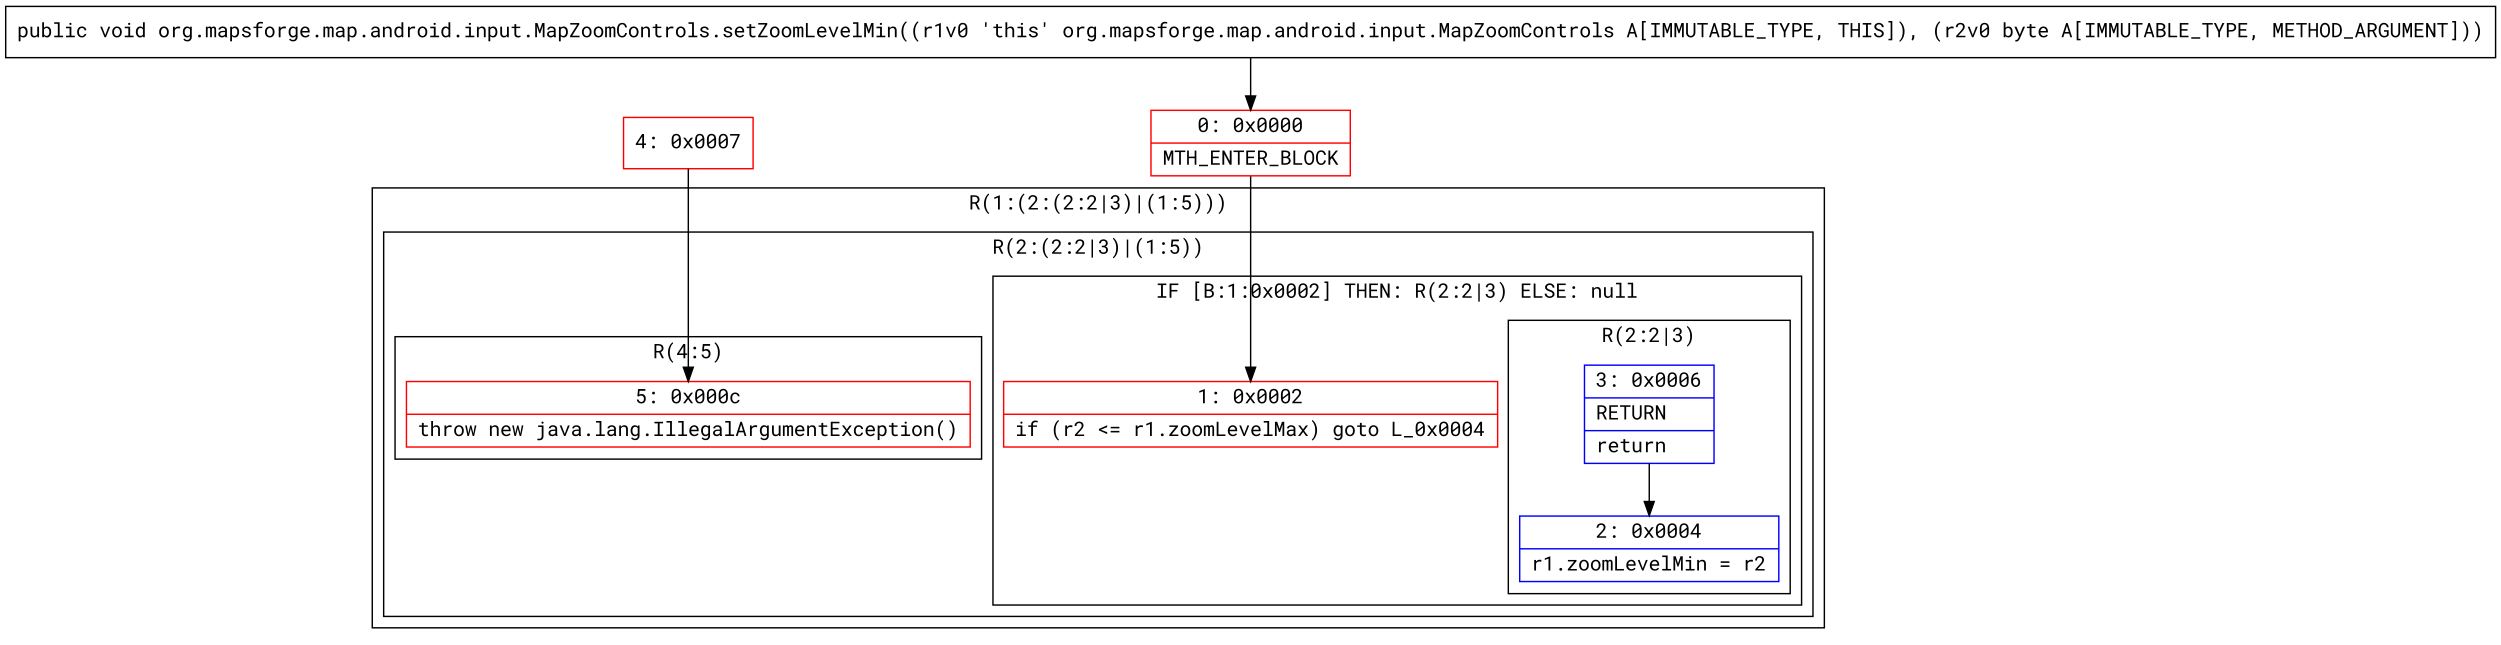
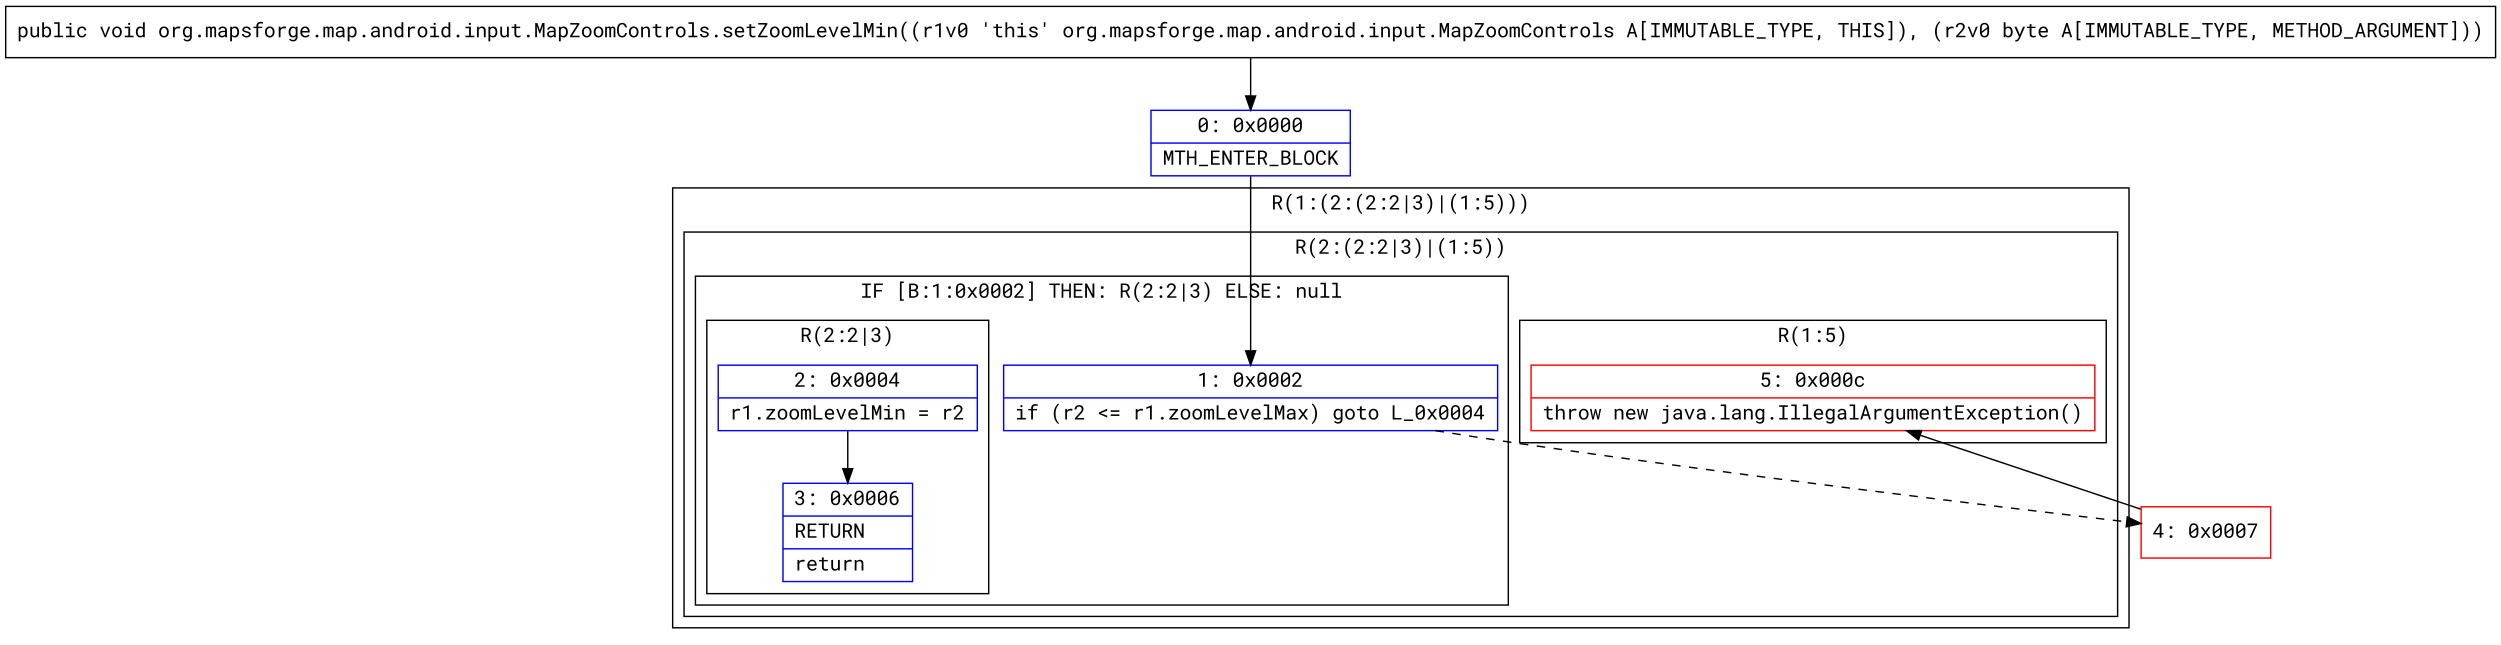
(1251, 143) -> (1251, 143)
(688, 353) -> (1813, 337)
(1251, 414) -> (1251, 398)
none -> (1781, 479)
(1649, 483) -> (848, 450)
